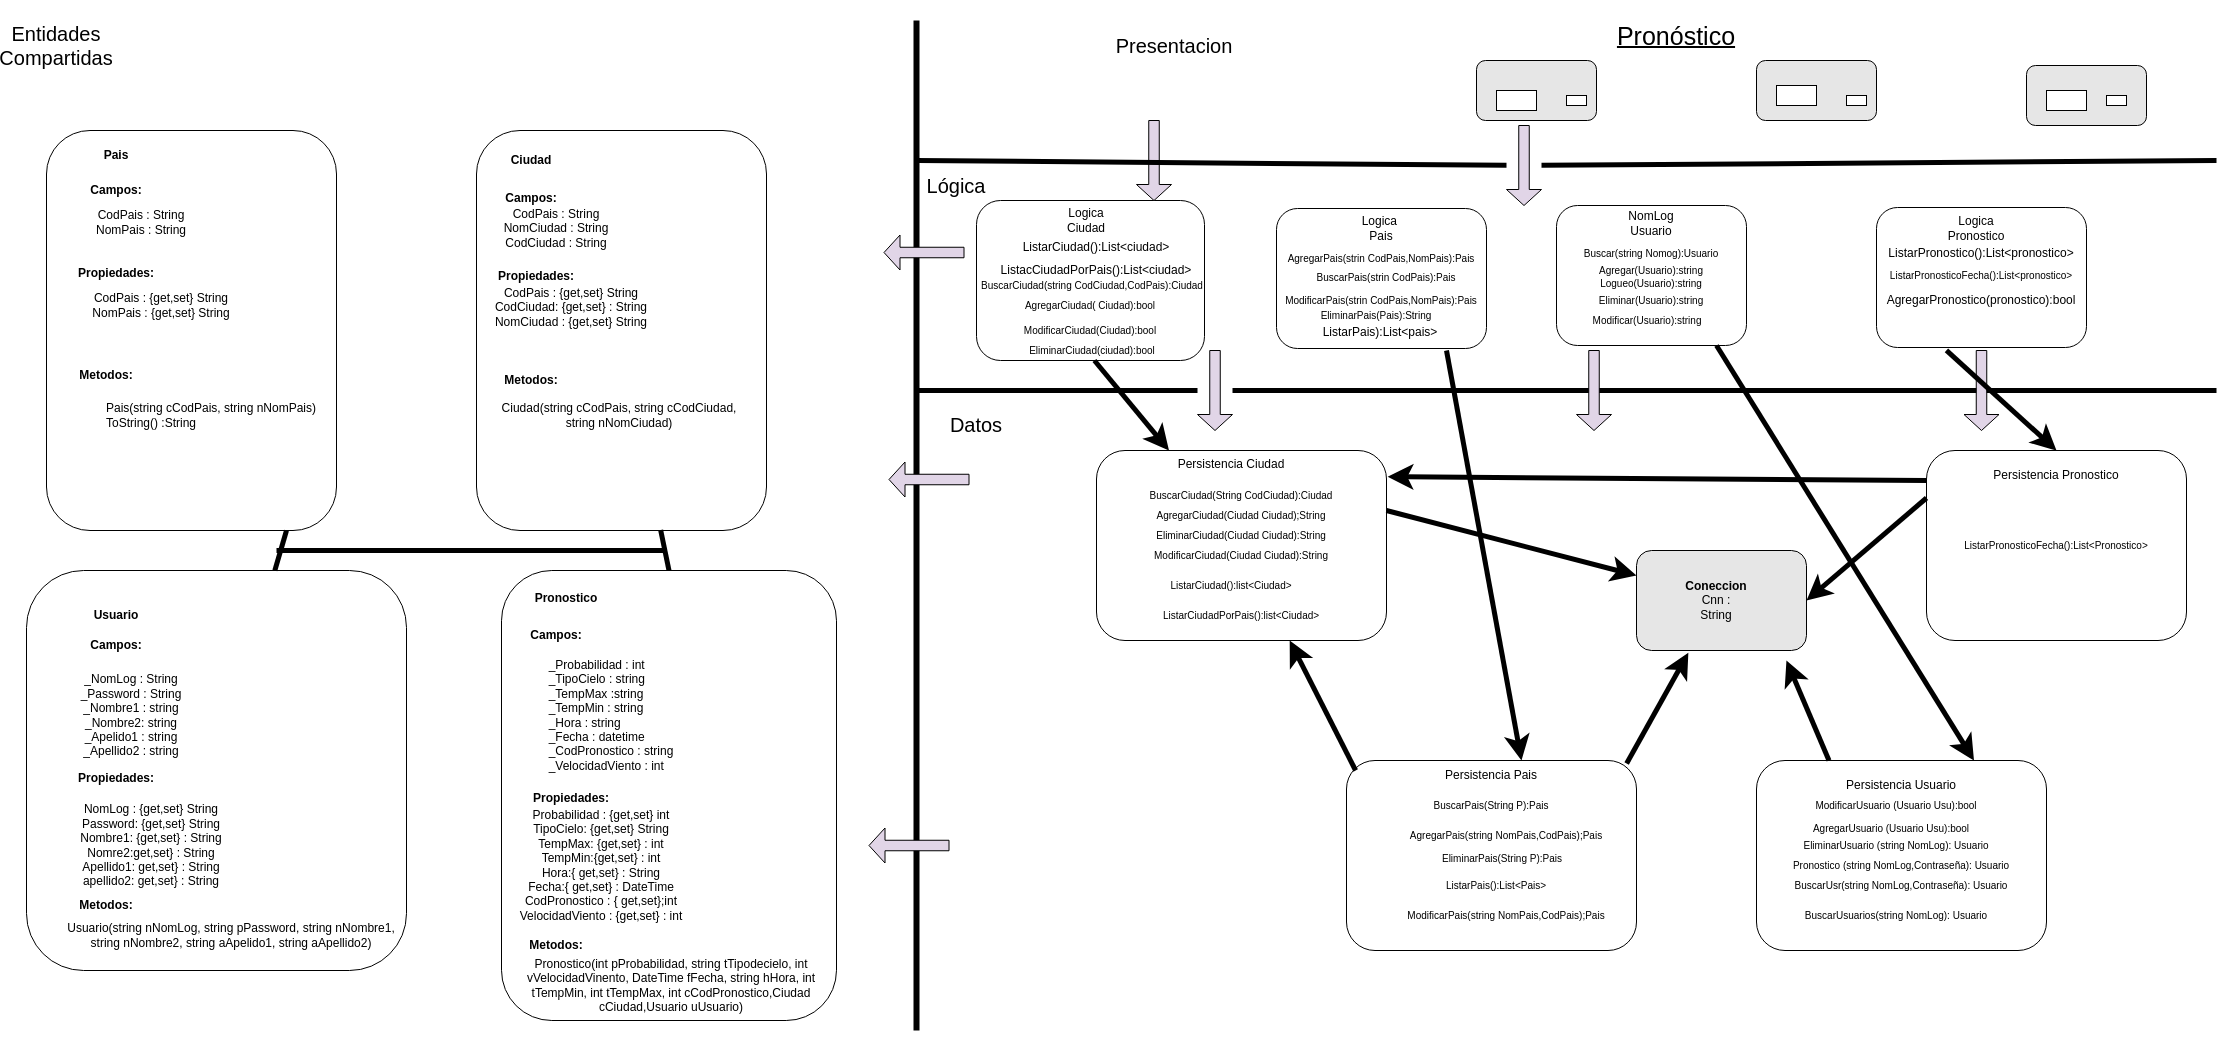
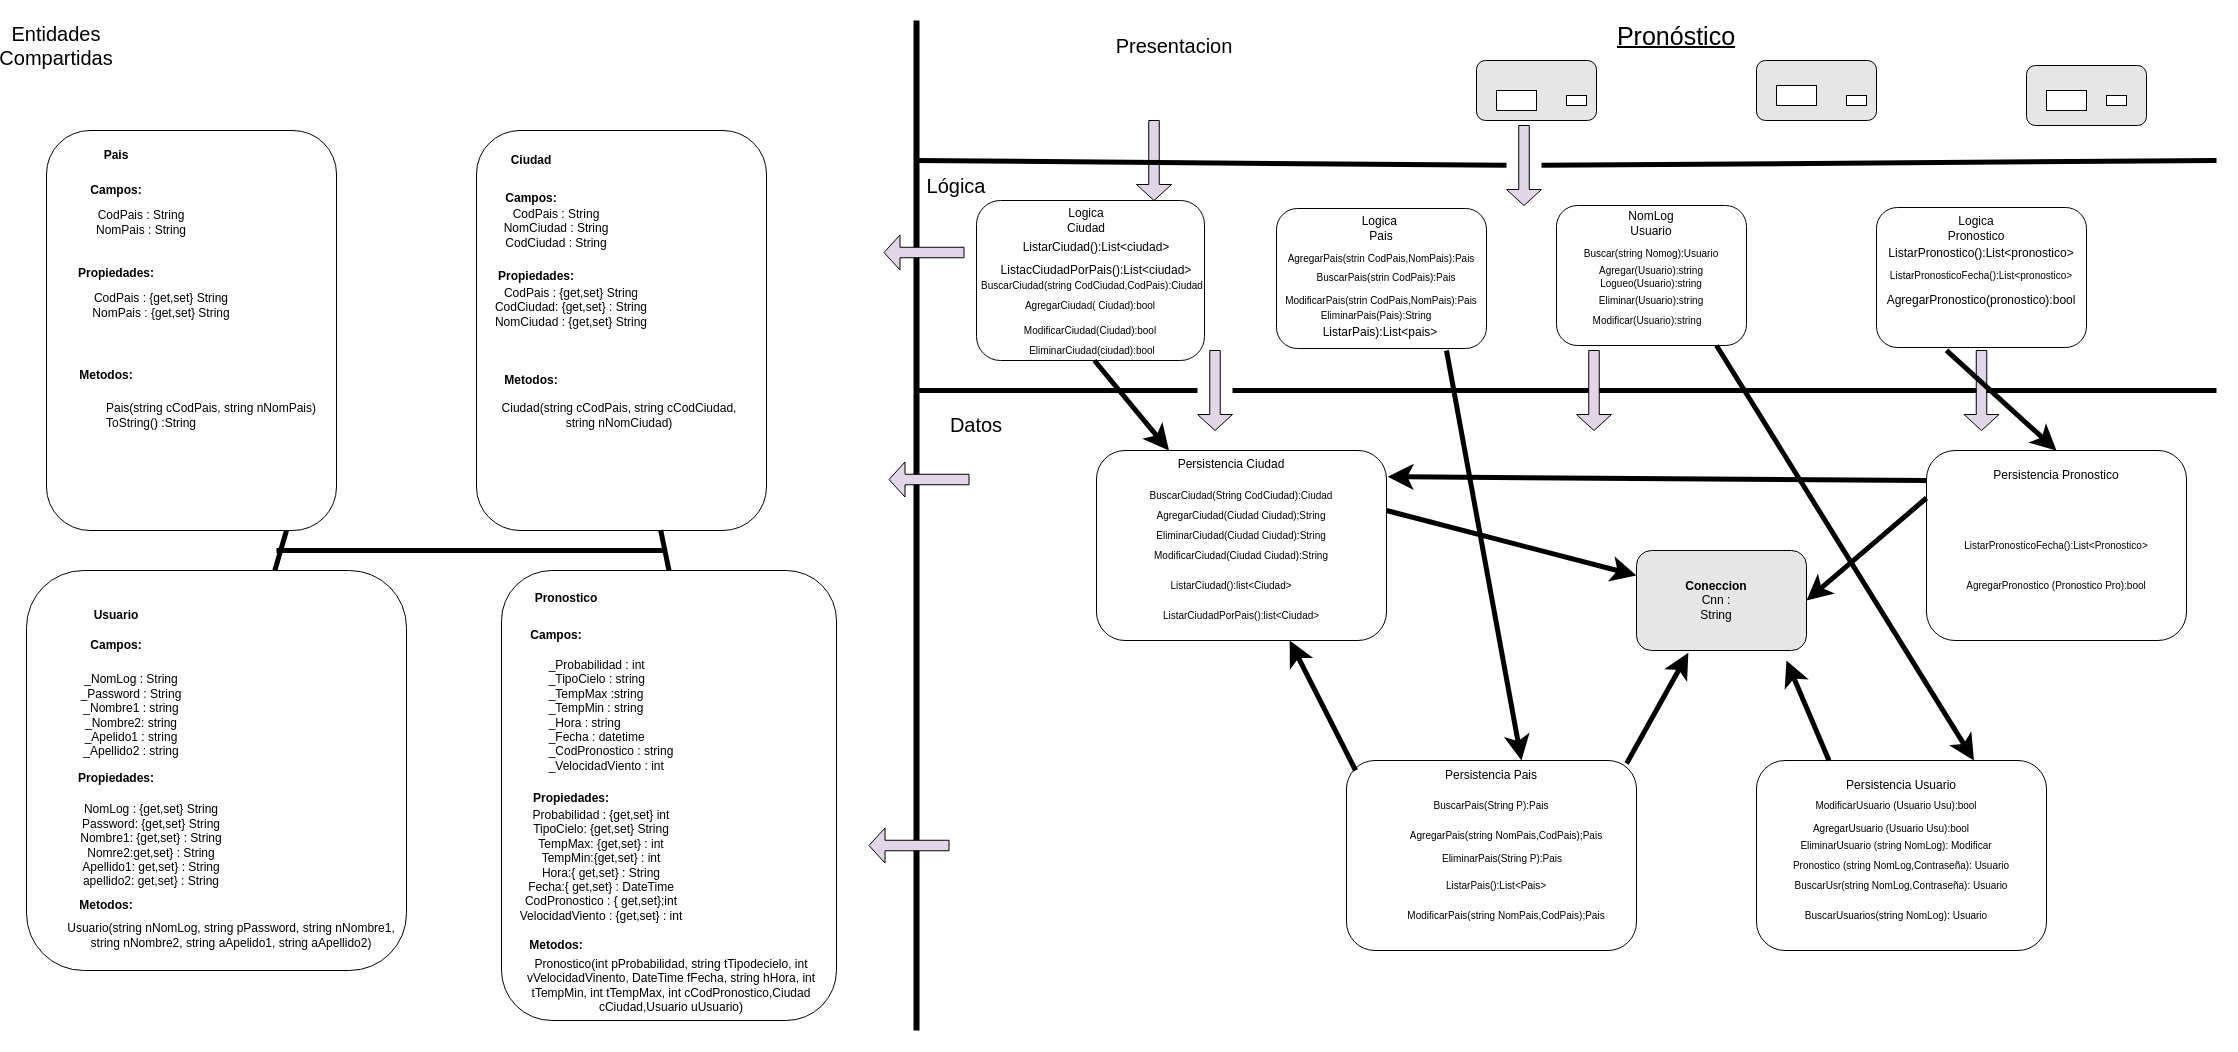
none -> (2057, 586)
(1897, 846) -> (1897, 846)
